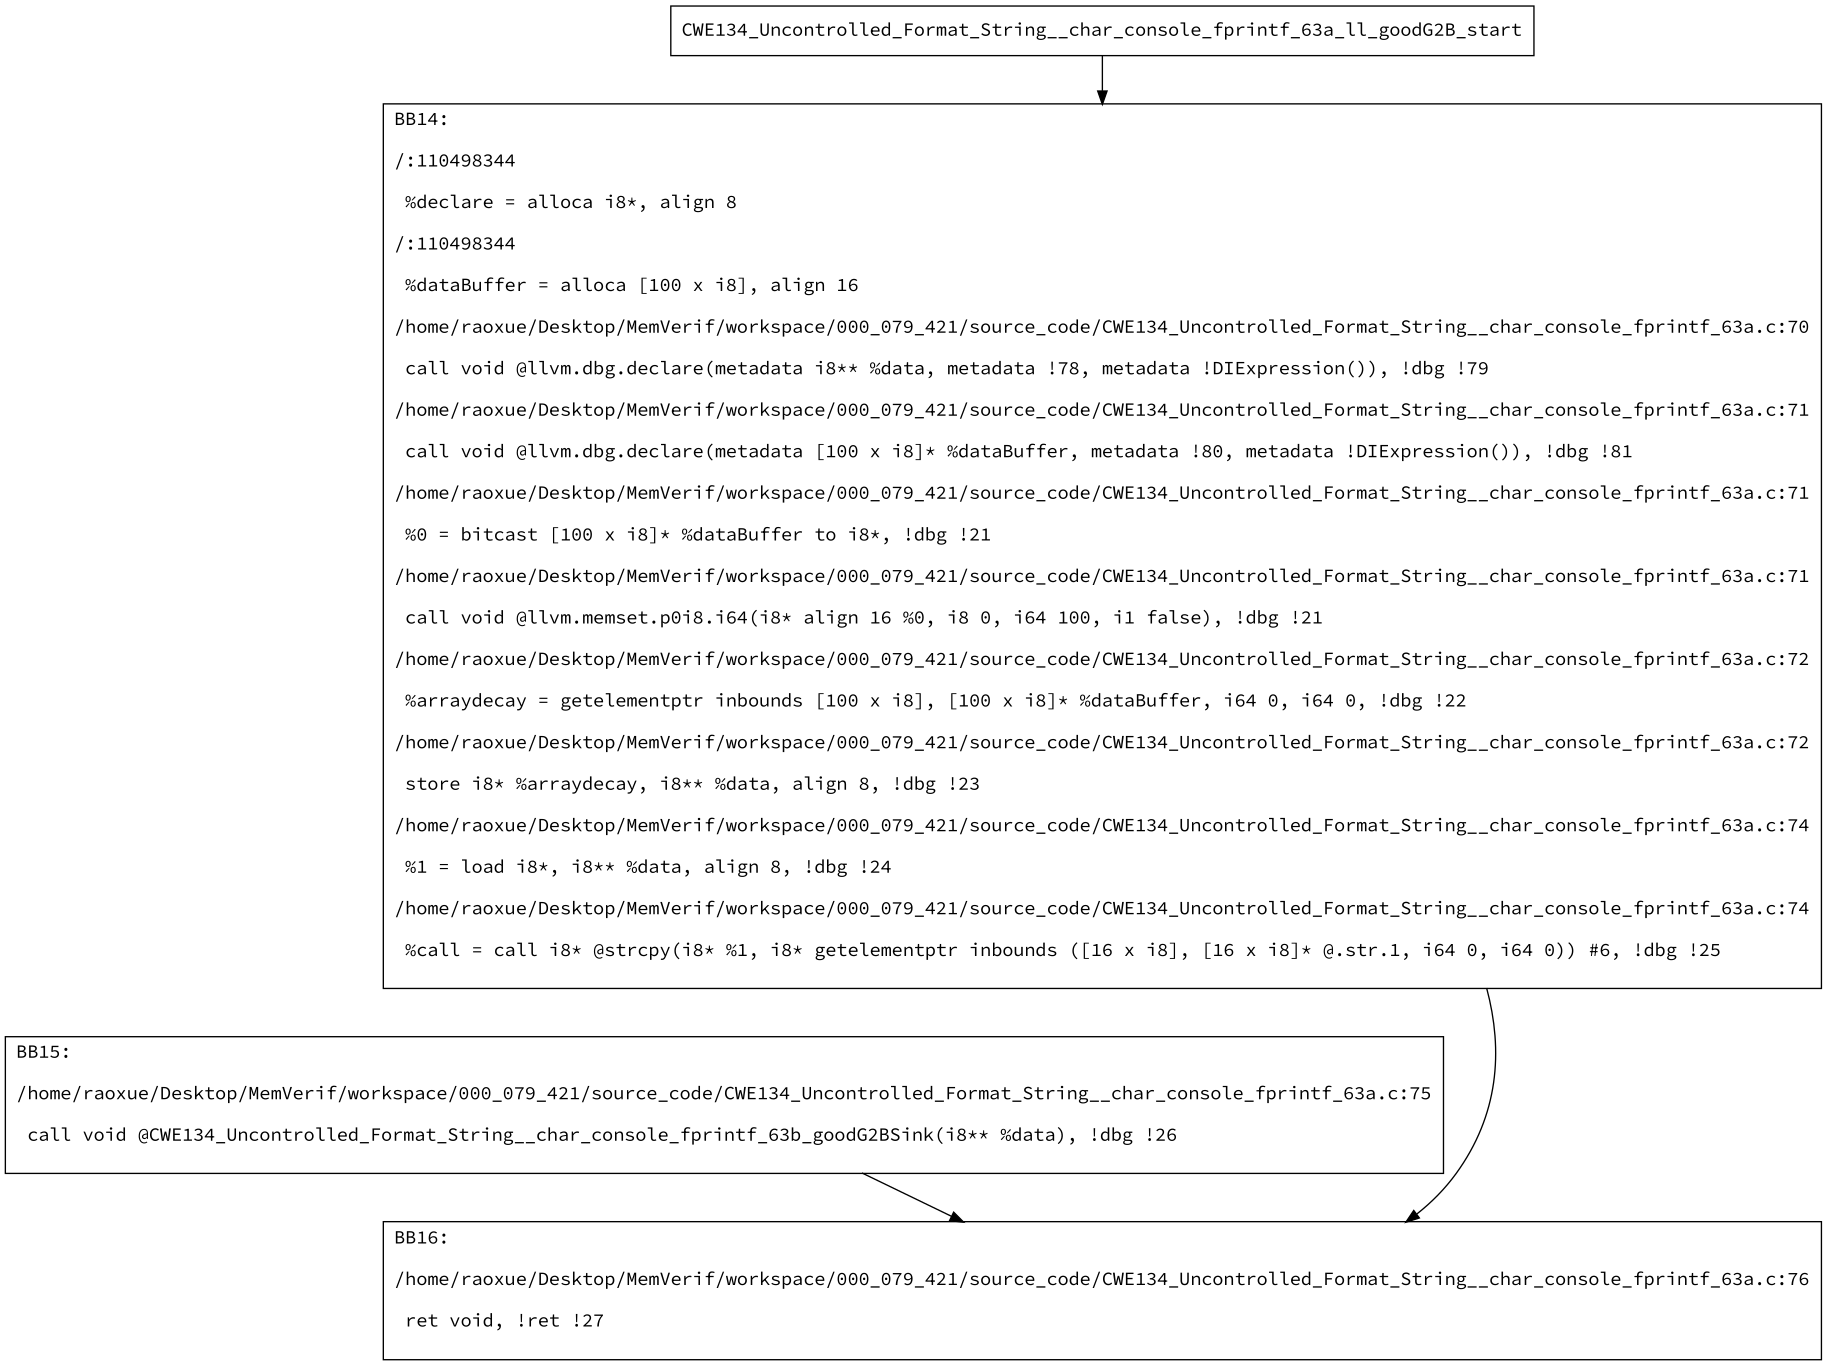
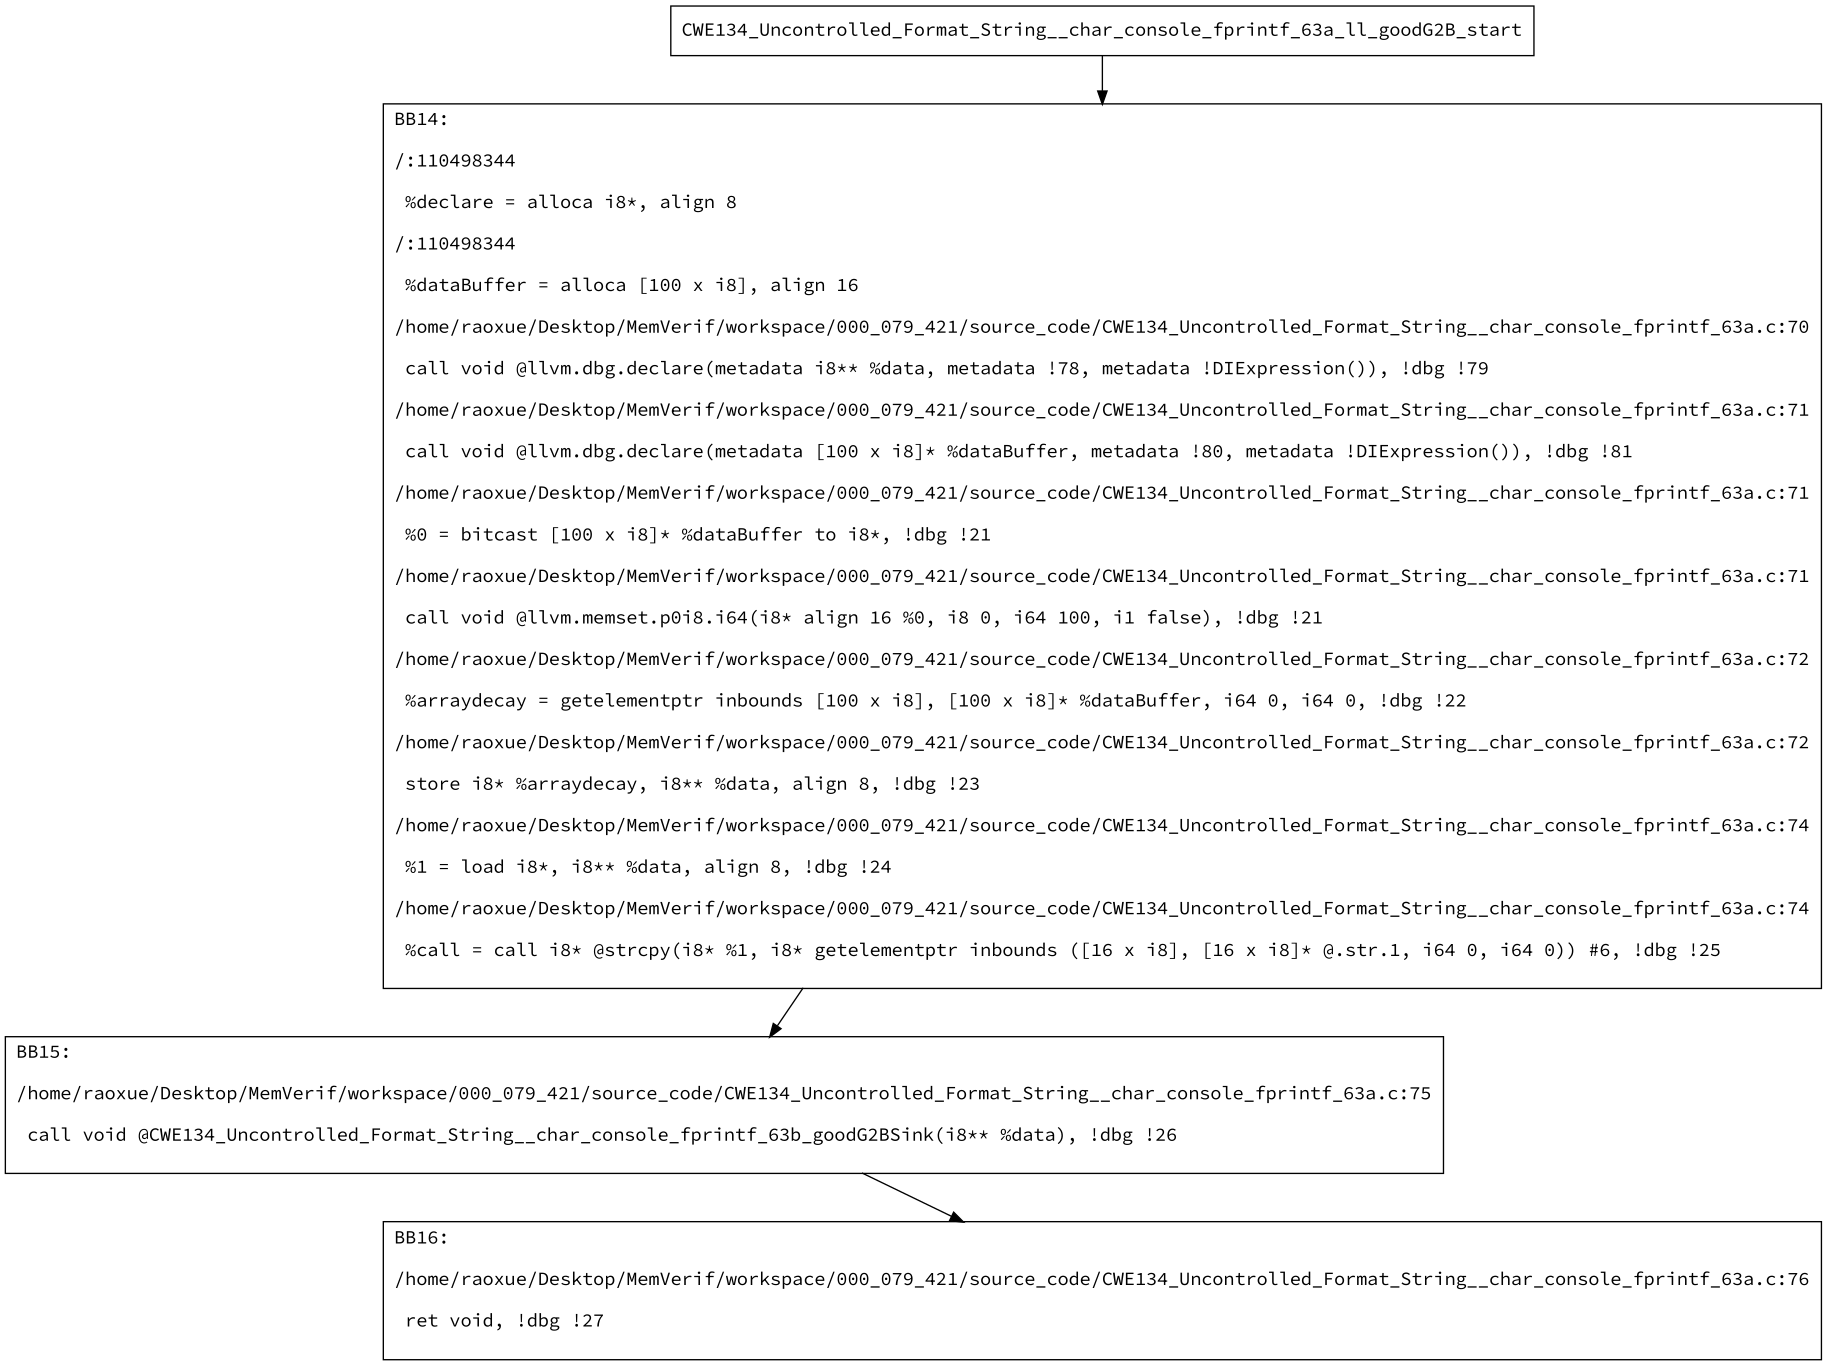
(1487, 1112) -> (790, 1007)
(499, 1321) -> (499, 1321)
